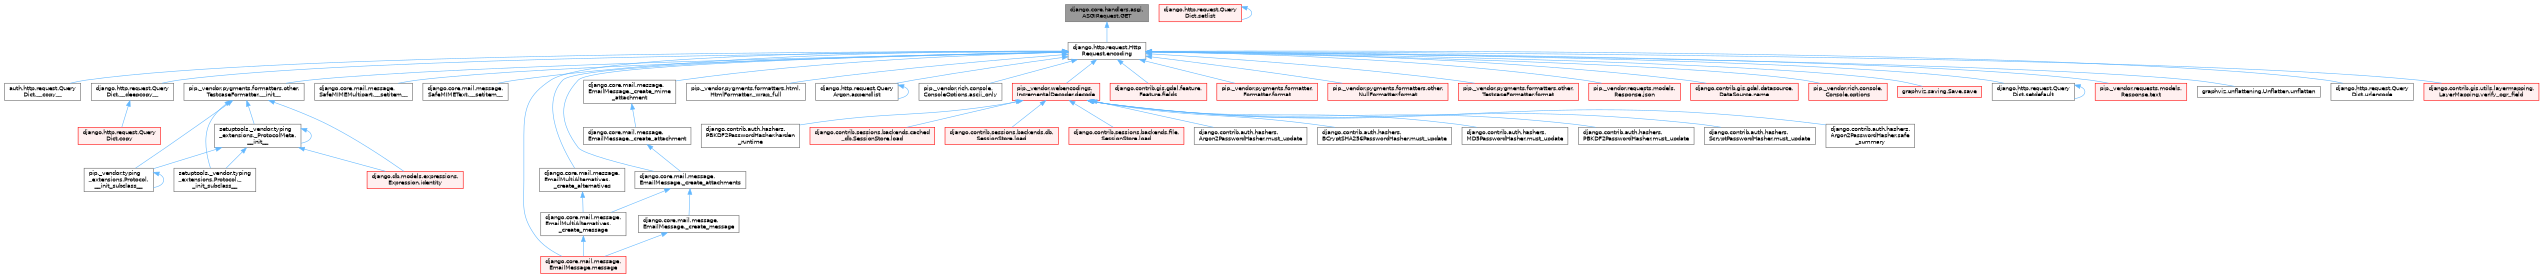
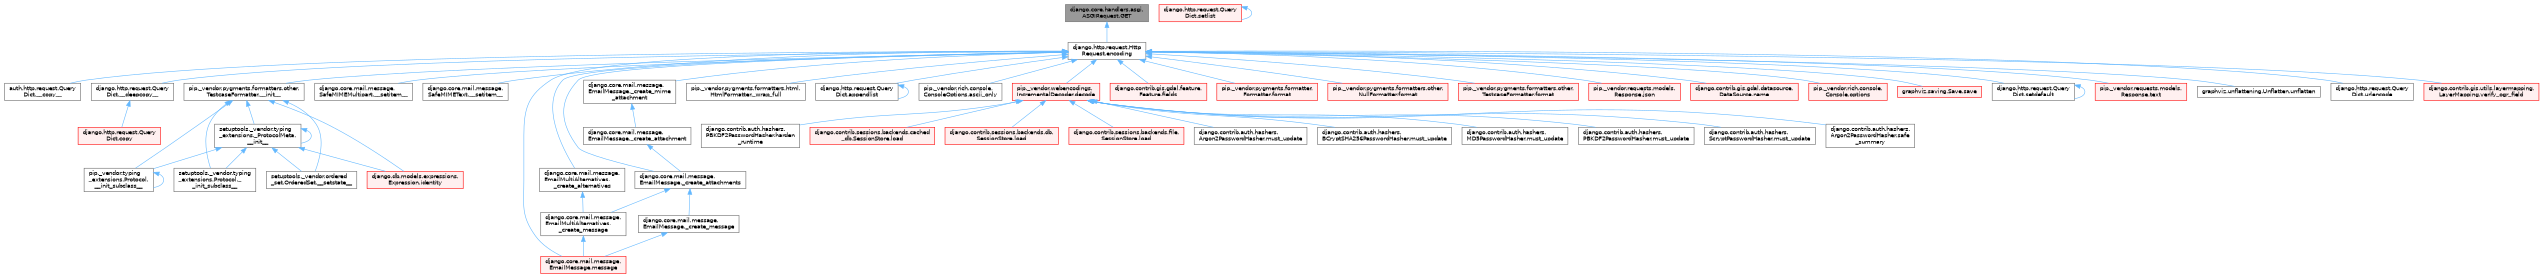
(857, 92) -> (857, 92)
none -> (312, 180)
